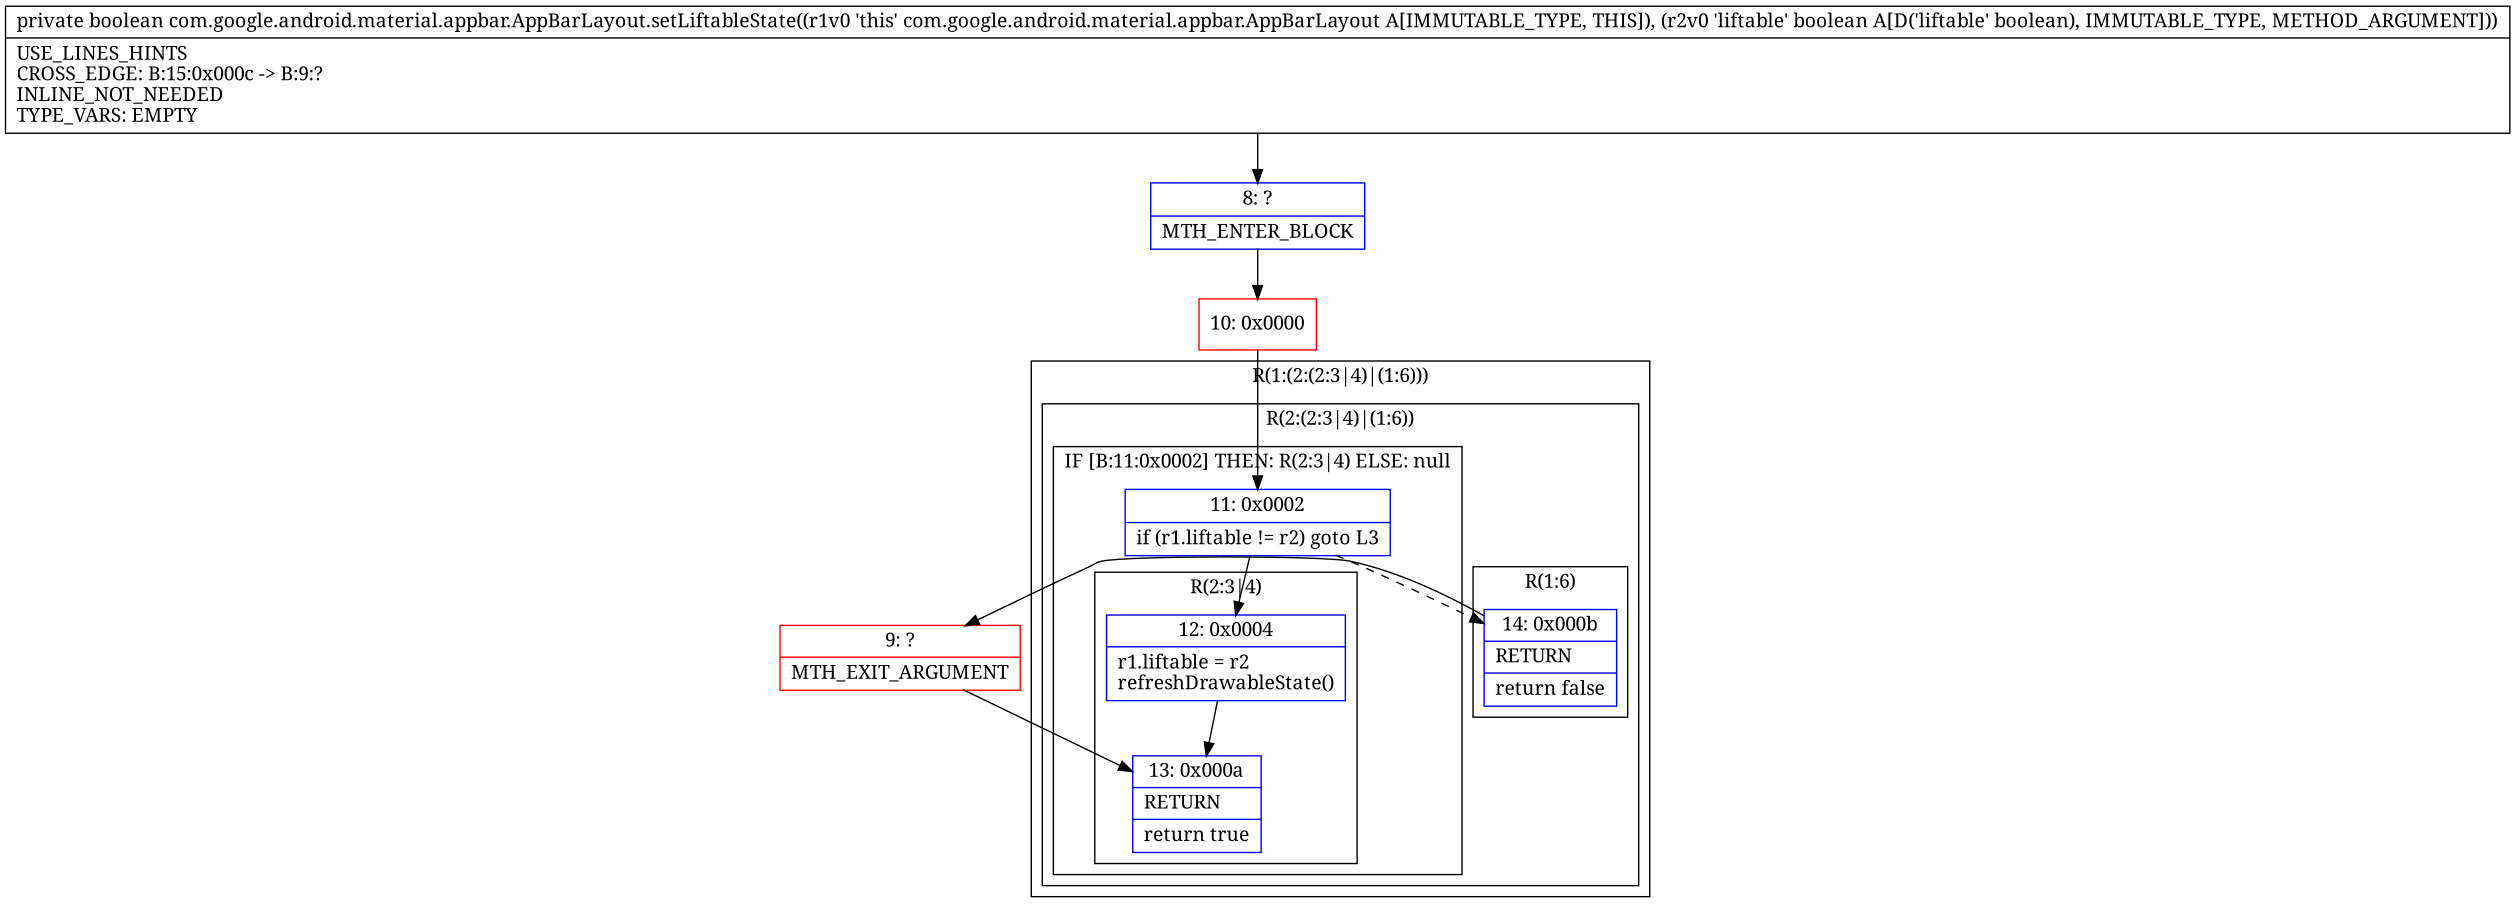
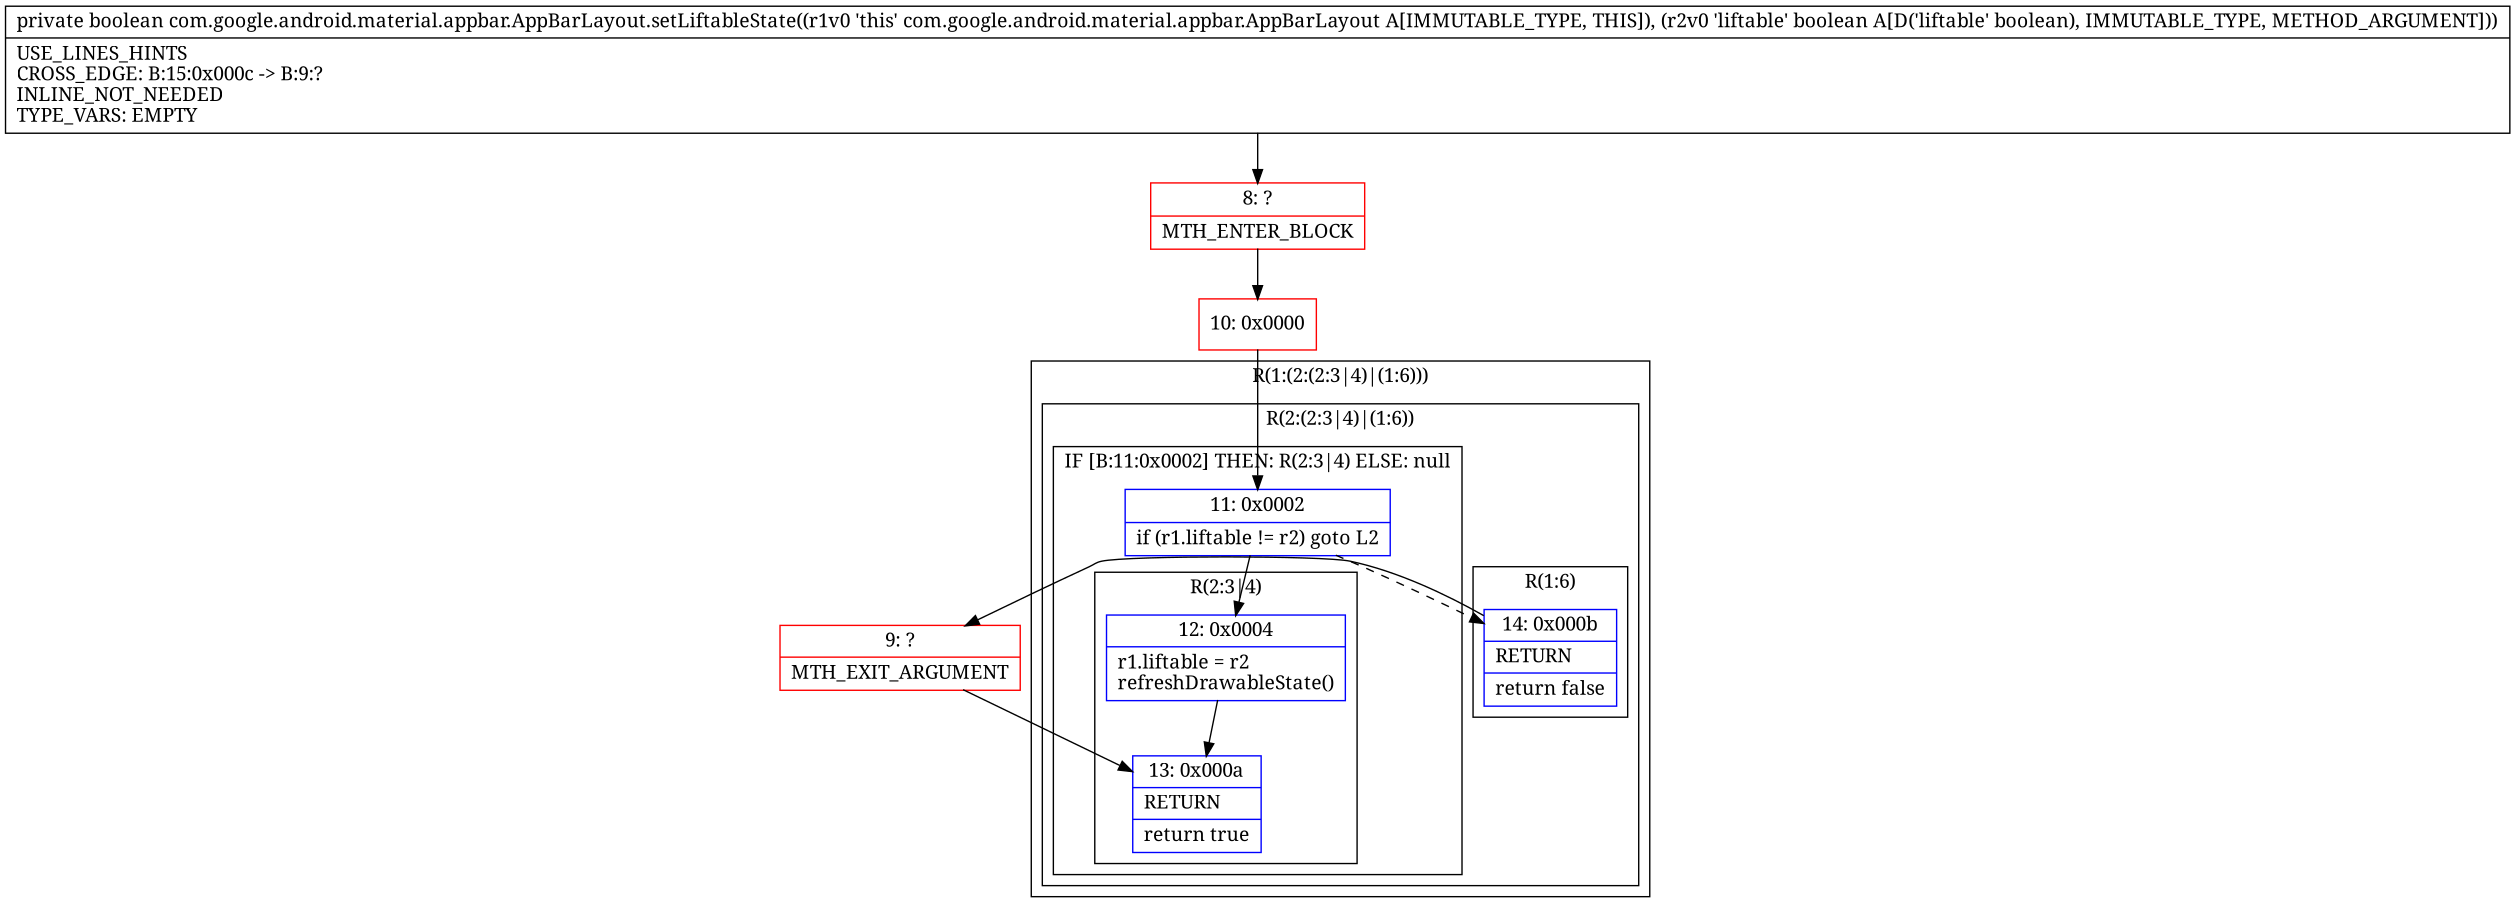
(1258, 216) -> (1258, 216)
(1258, 538) -> (1258, 538)
